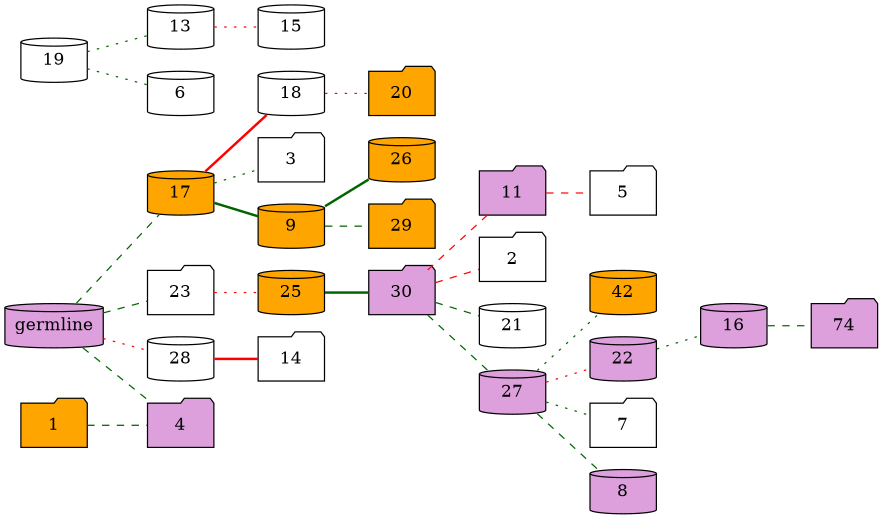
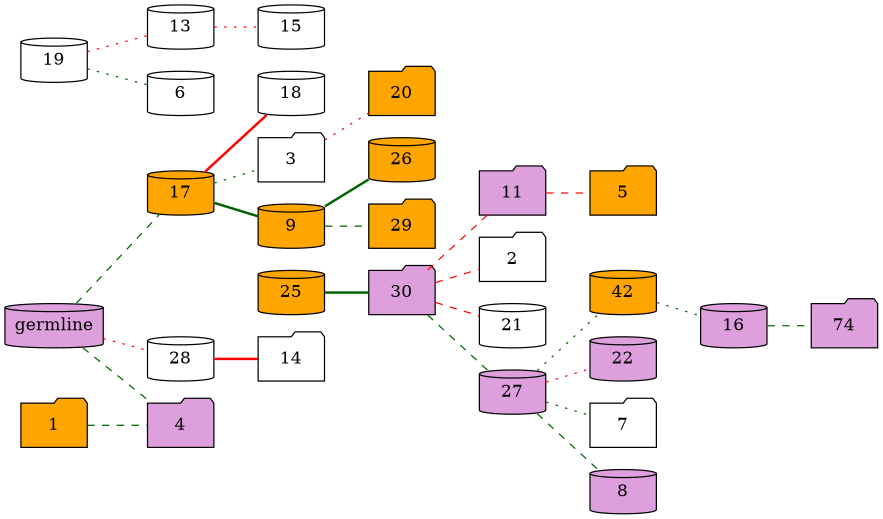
(117, 44) -> (117, 44)
(347, 93) -> (347, 126)
(623, 193) -> (623, 193)
(181, 293) -> none
(457, 309) -> (457, 309)
(679, 342) -> (679, 309)
